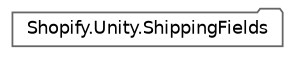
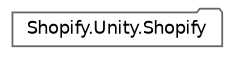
(148, 29) -> (117, 29)
